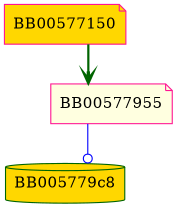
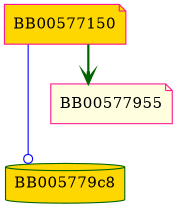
(88, 139) -> (28, 99)
